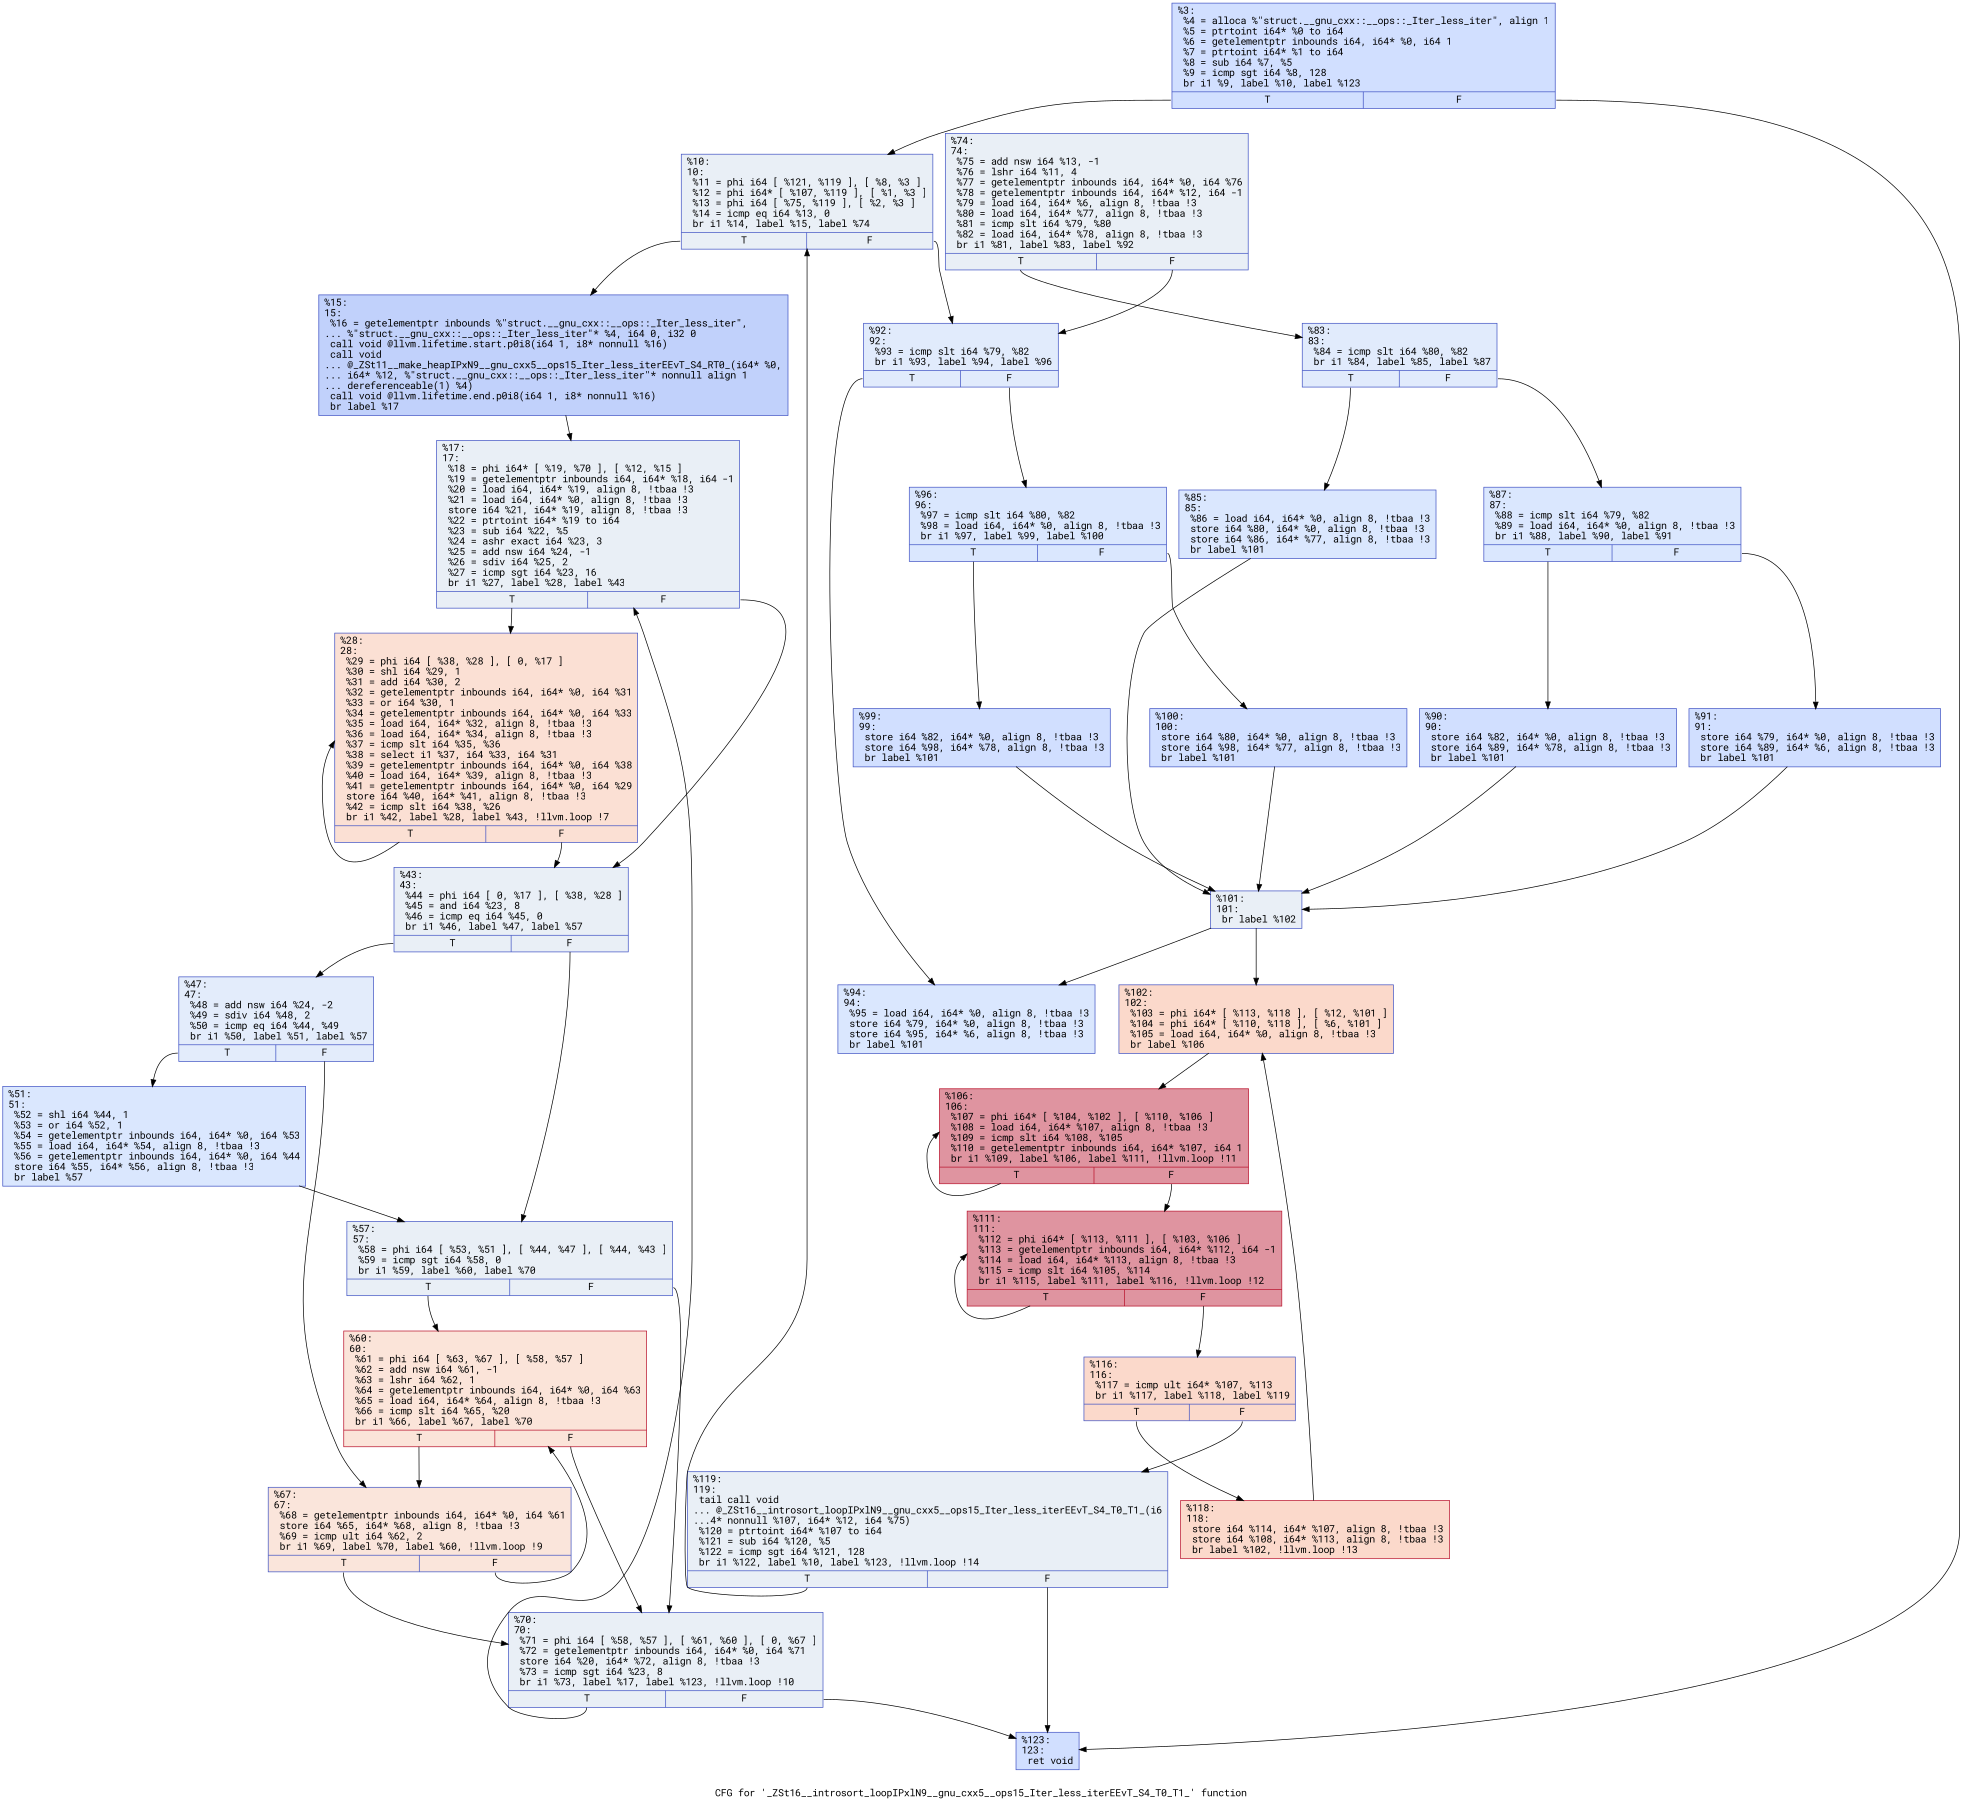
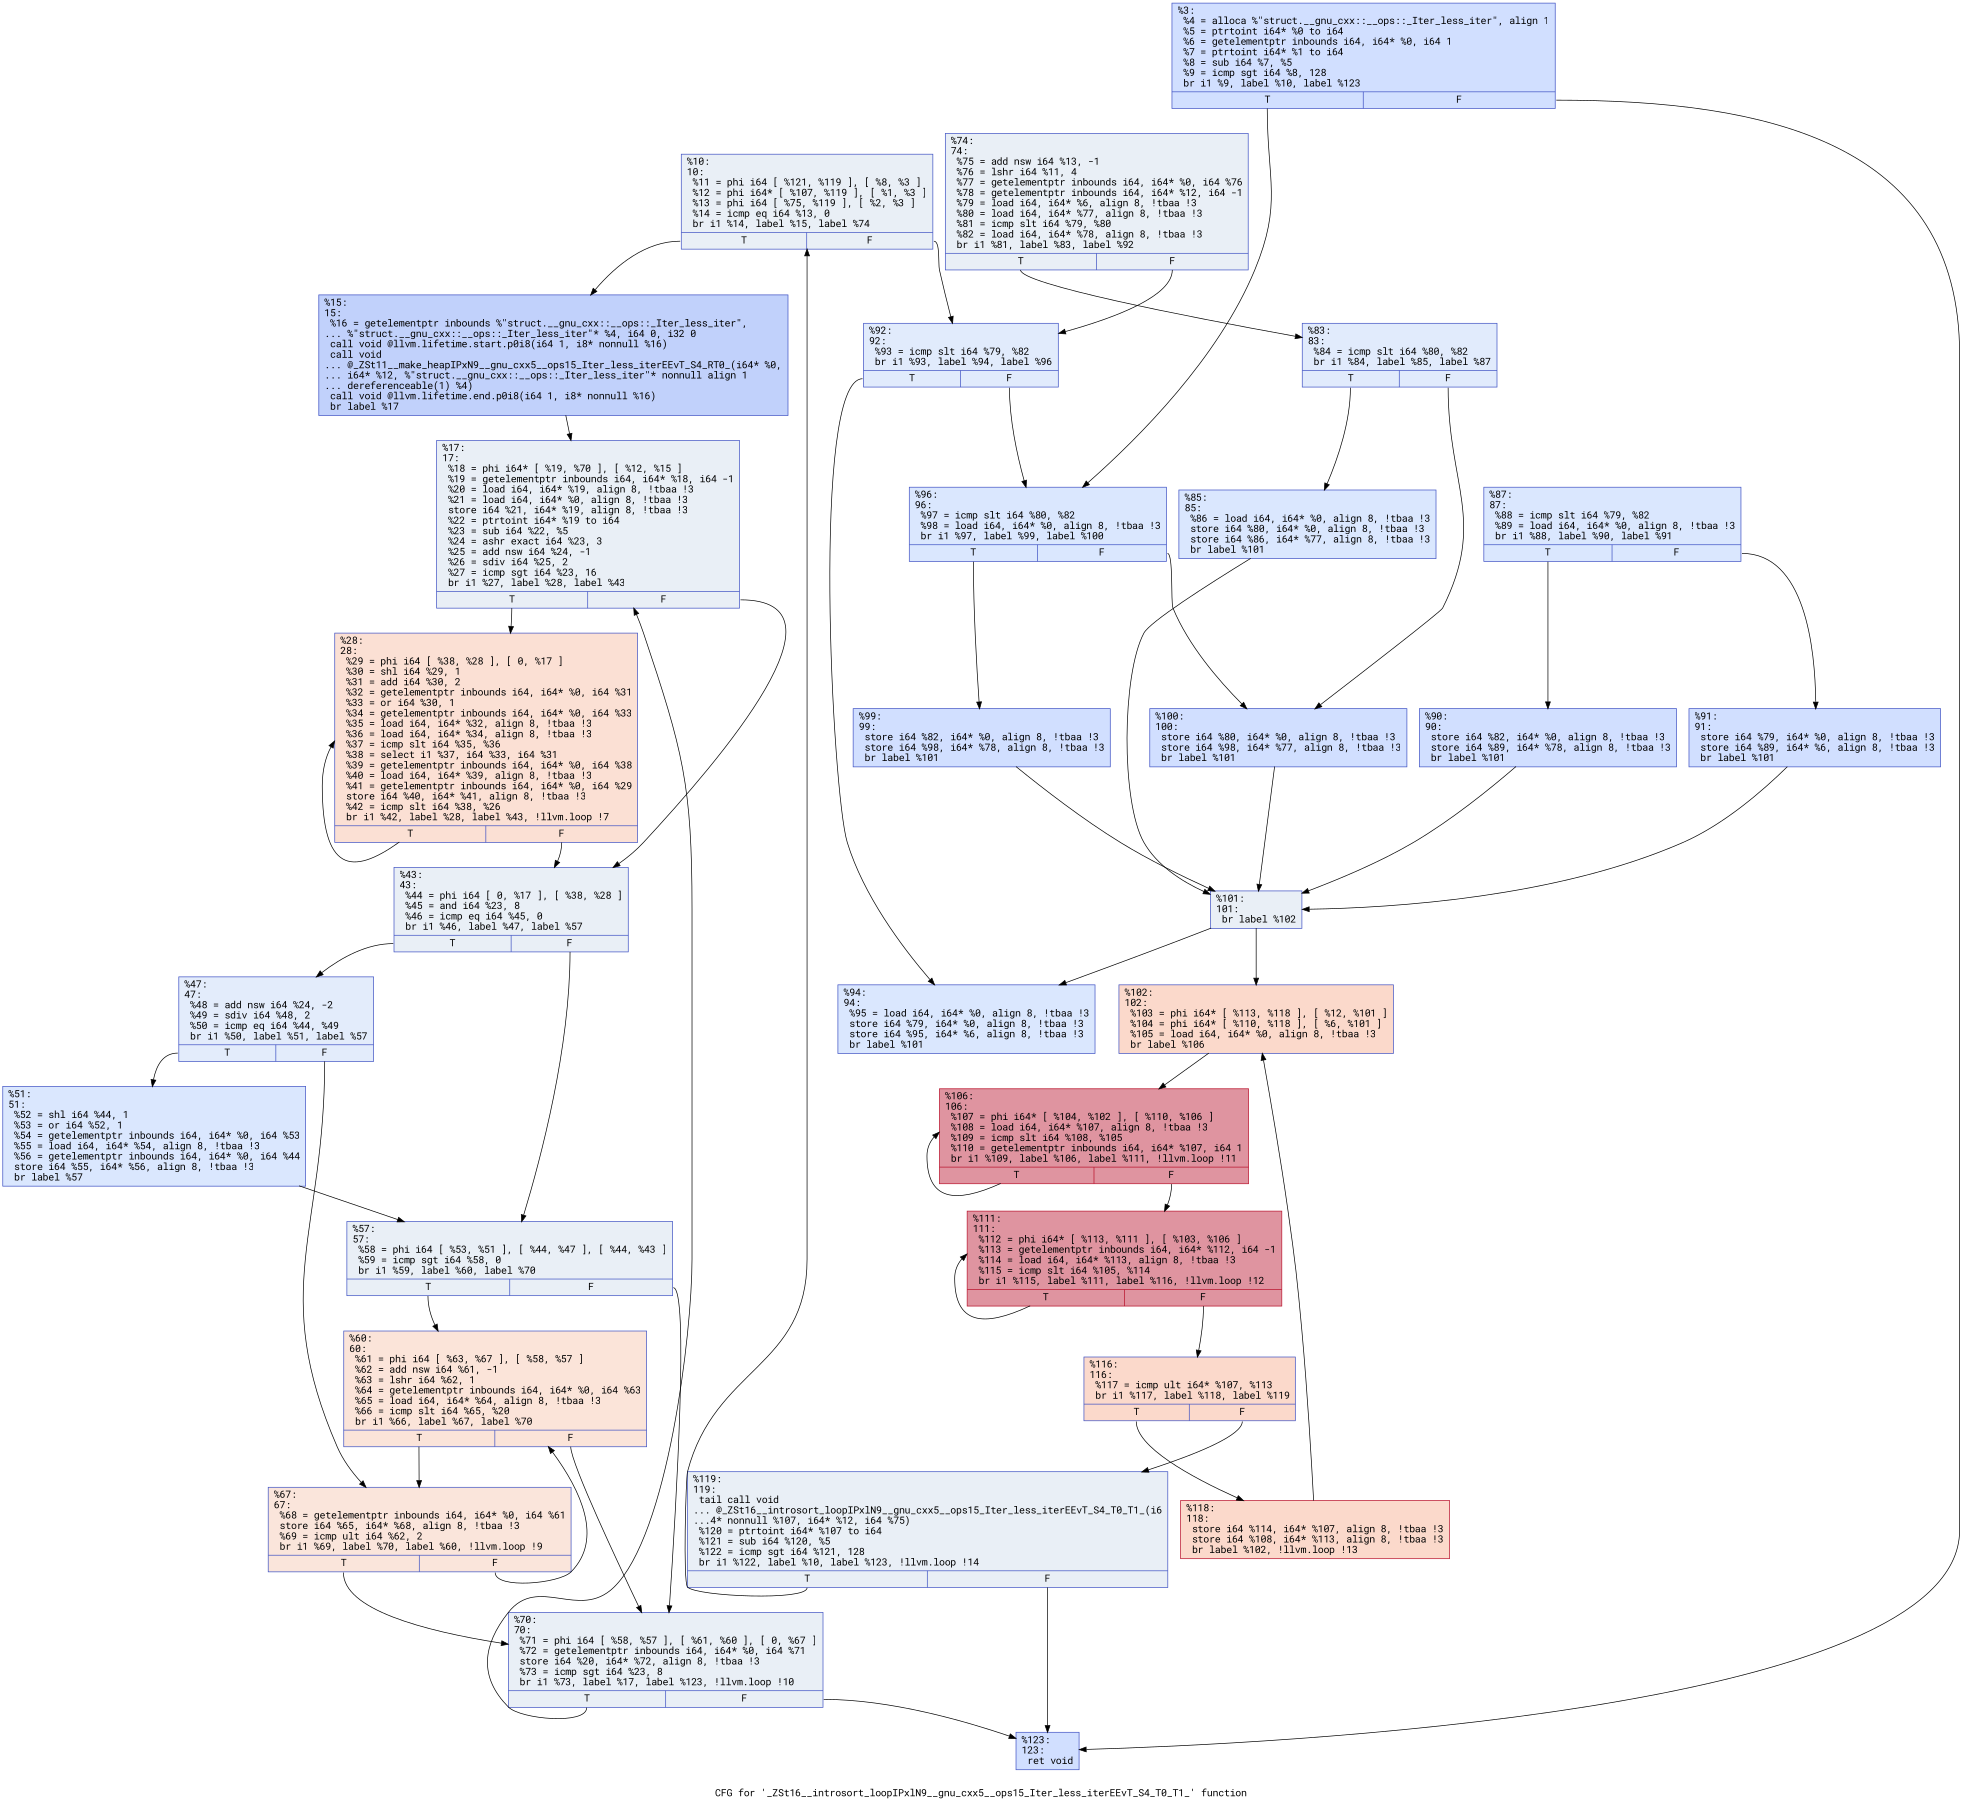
(1029, 109) -> (1230, 318)
(1563, 414) -> (1456, 576)
(495, 1389) -> (495, 1389)
